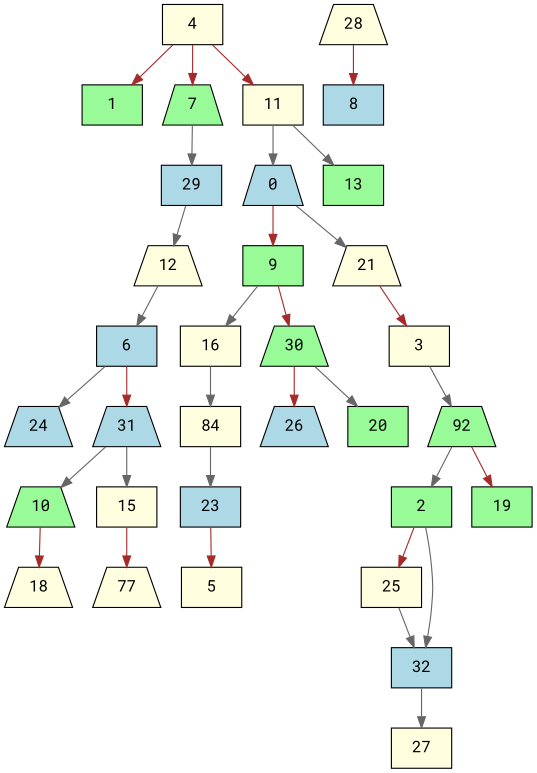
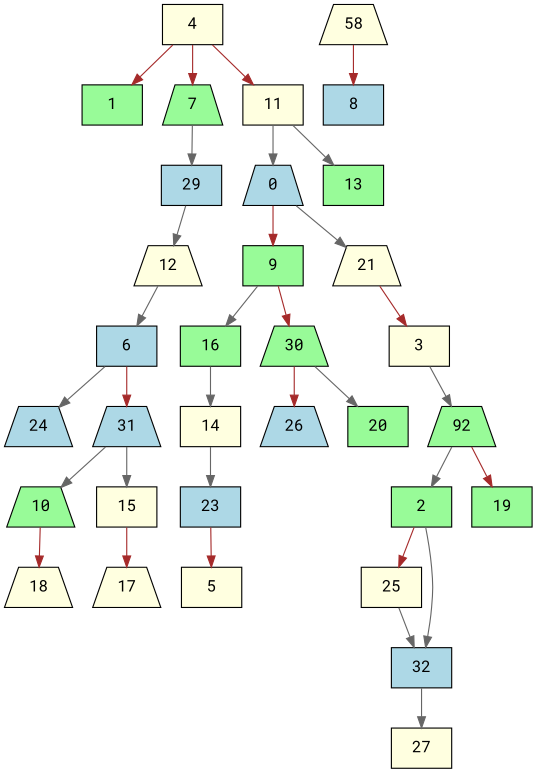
(353, 25) -> (353, 25)
(210, 346) -> (210, 346)
(210, 427) -> (210, 427)
(127, 587) -> (127, 587)
